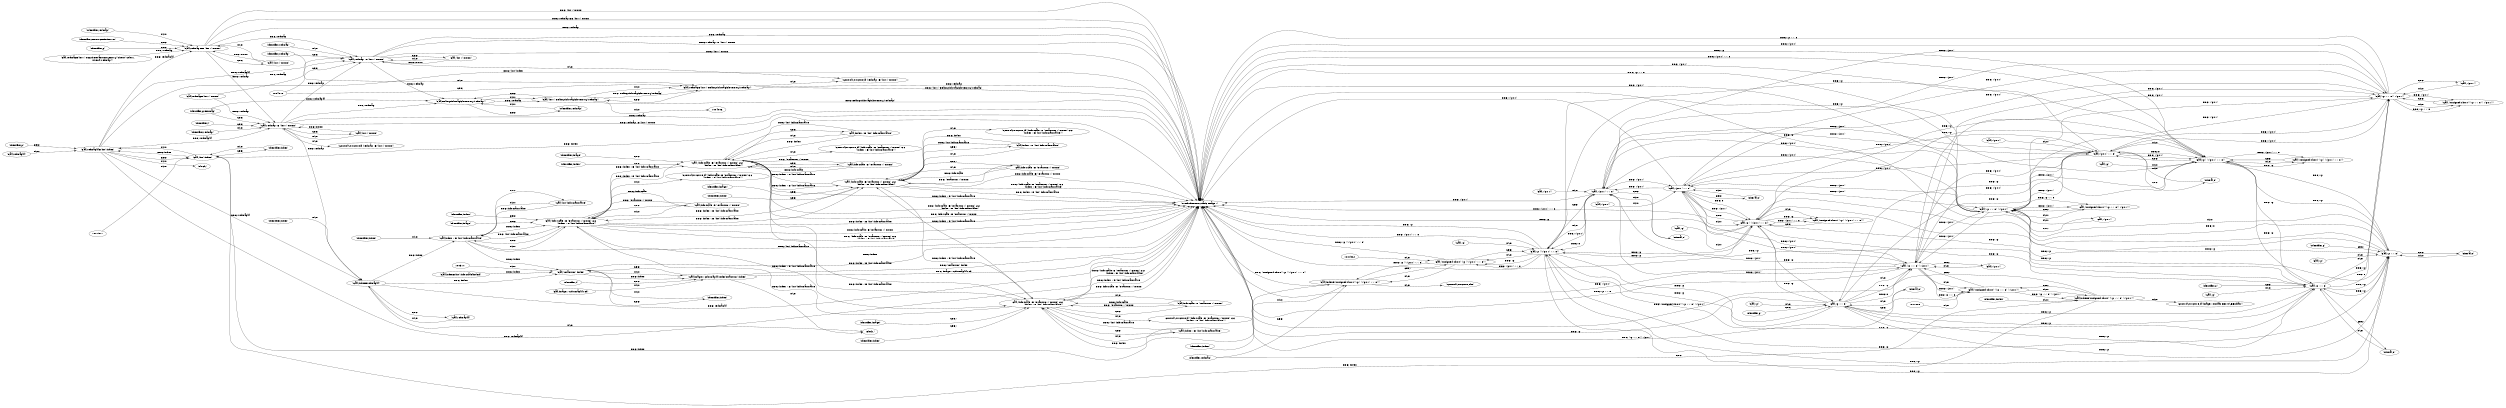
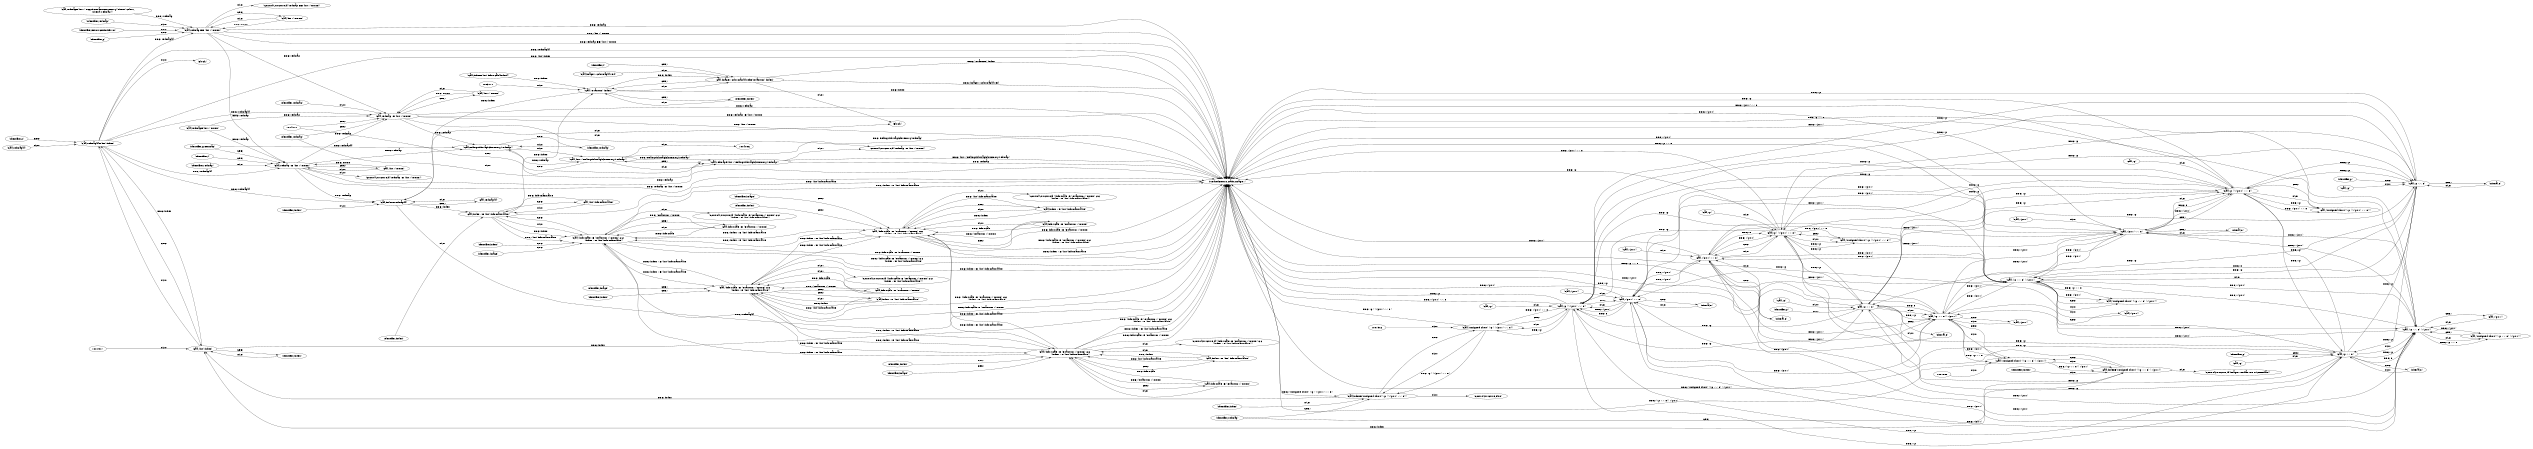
none -> (292, 6)
(471, 283) -> (472, 114)
